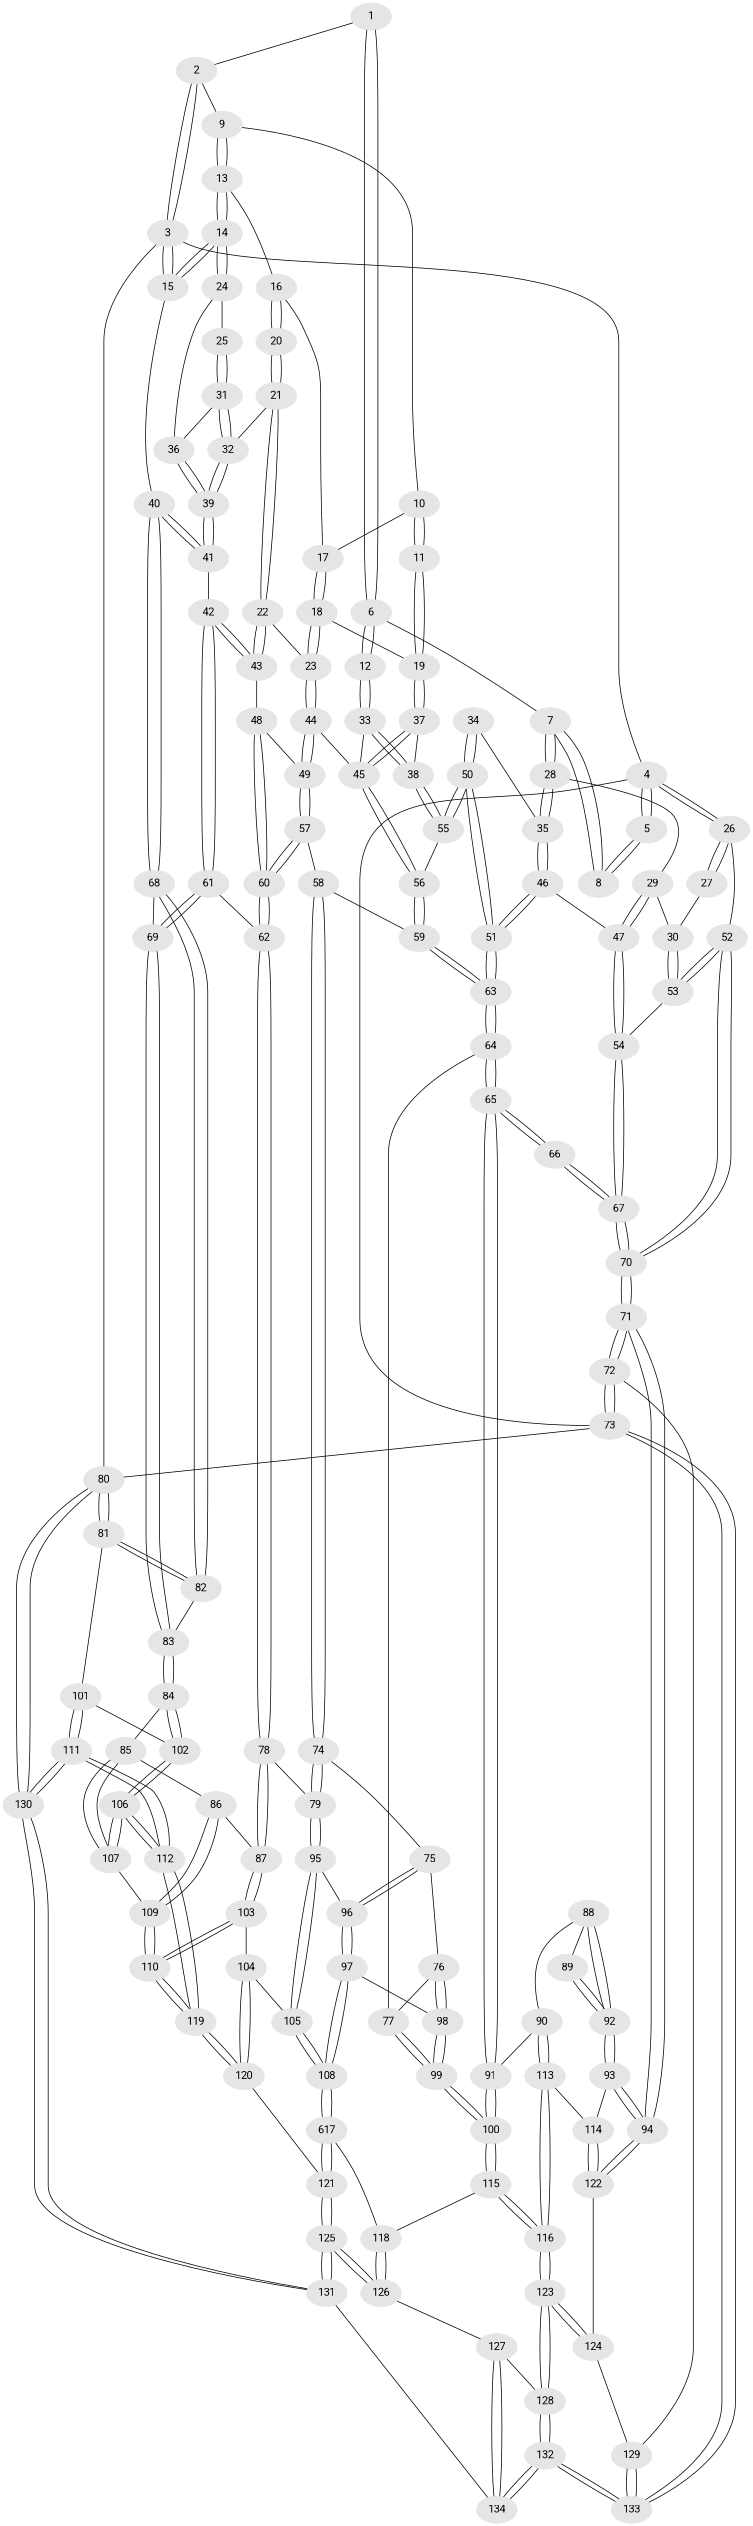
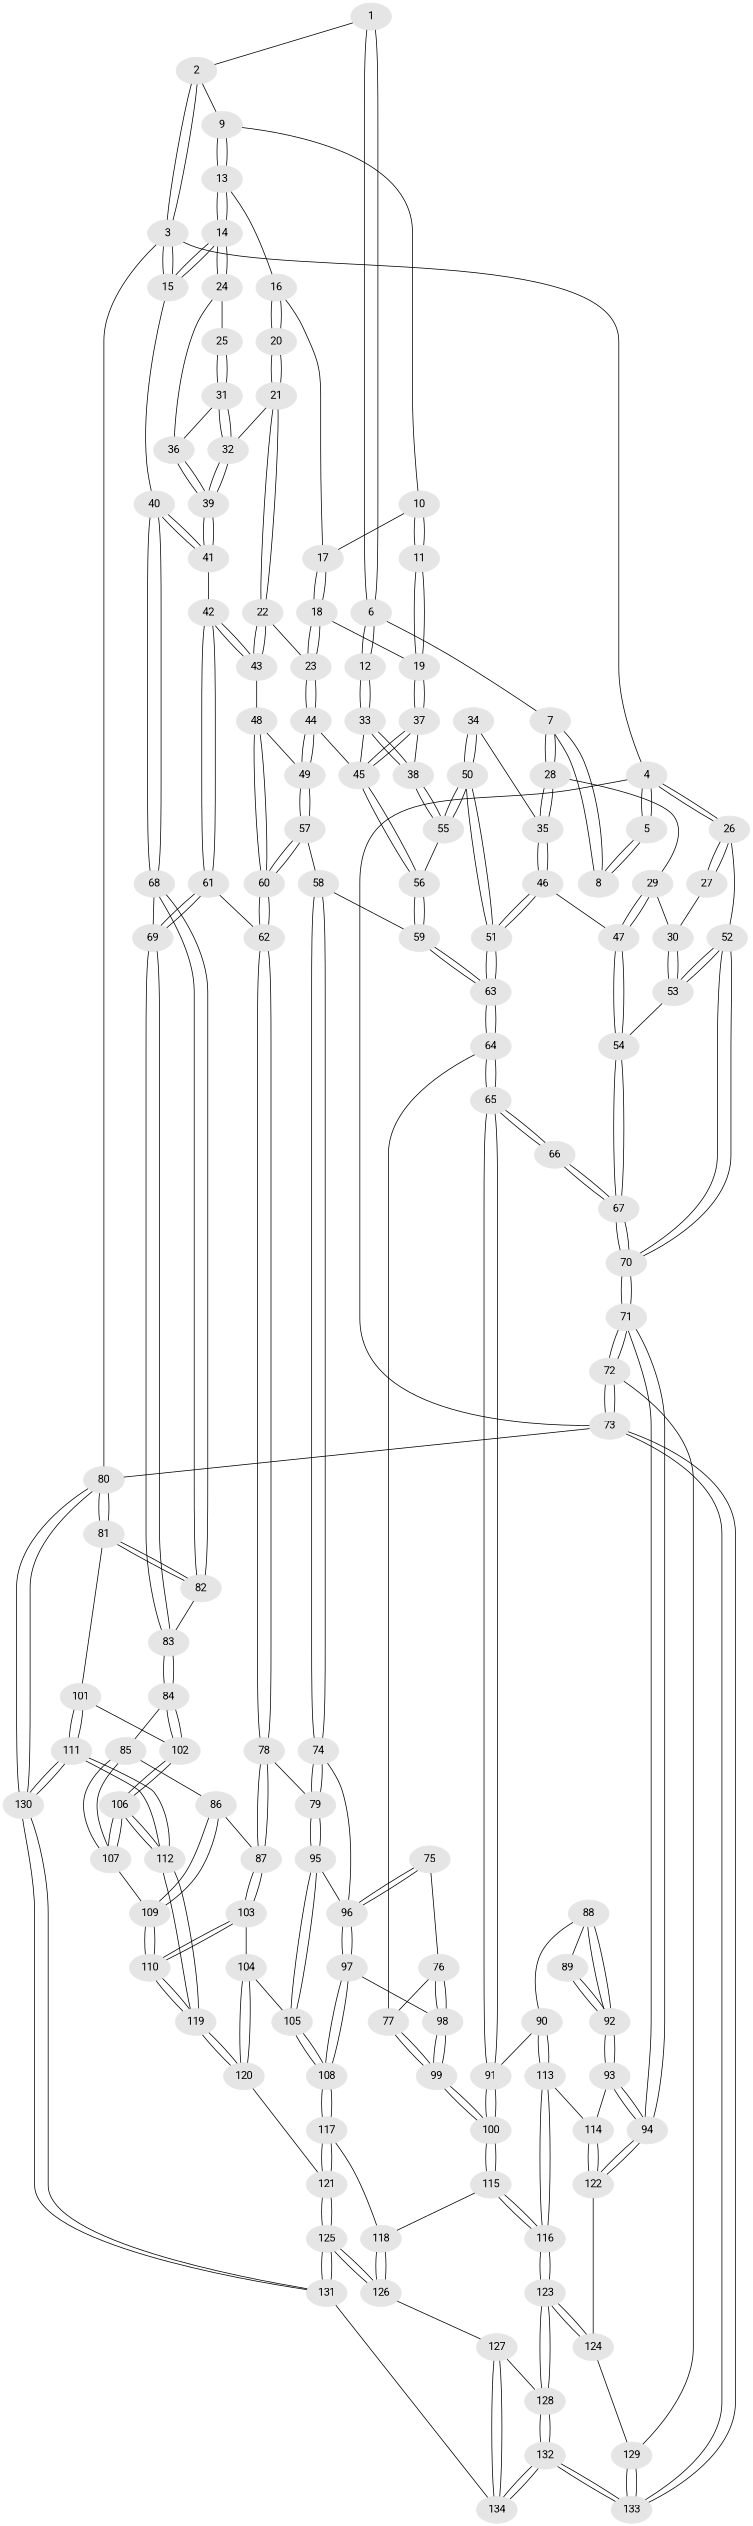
(378, 1802) -> (349, 1829)
(327, 2130) -> (327, 2130)
